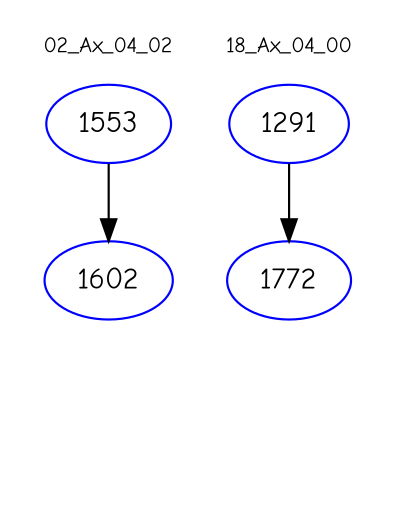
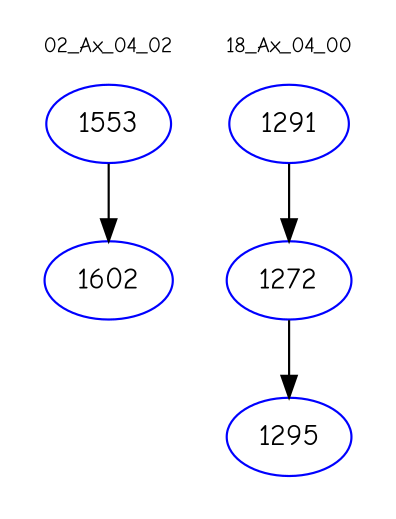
(289, 280) -> (289, 280)
none -> (289, 437)
